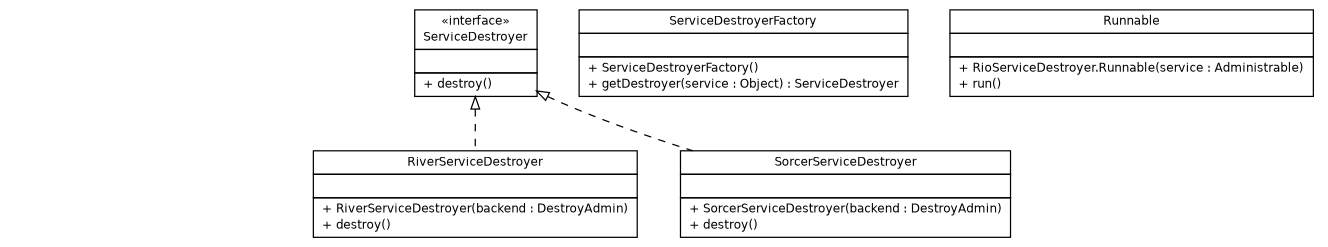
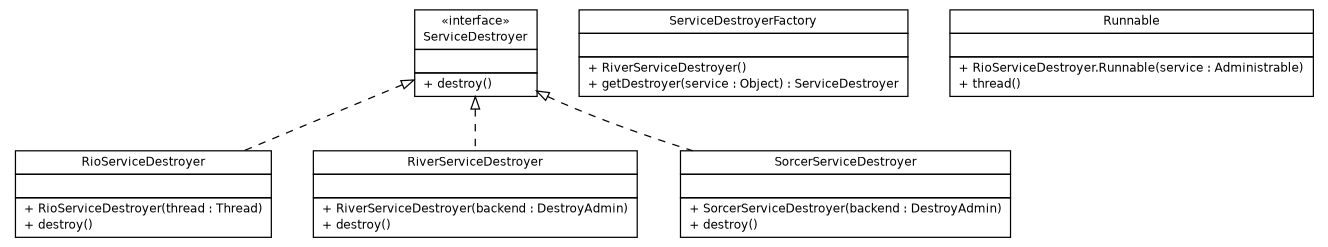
(674, 68) -> (668, 68)
(980, 84) -> (990, 84)
none -> (143, 194)
